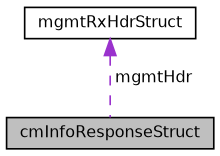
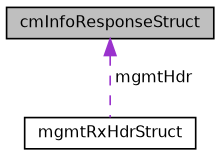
(110, 87) -> (110, 87)
